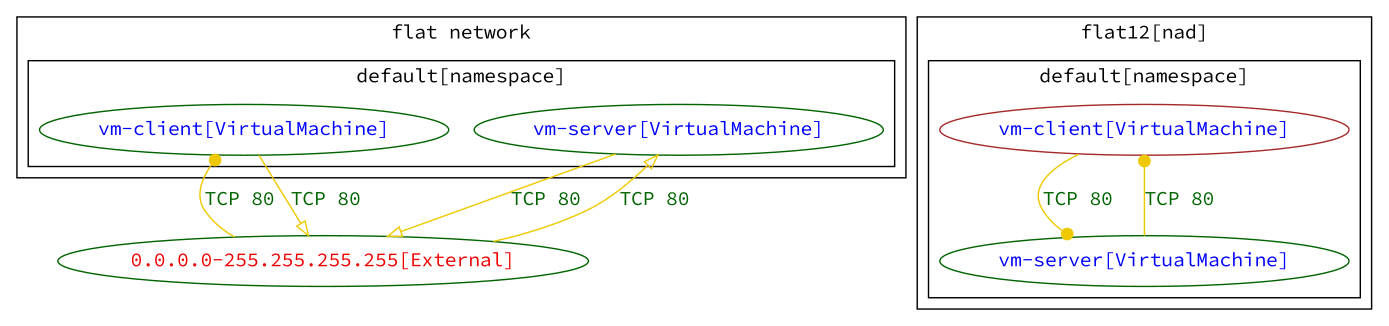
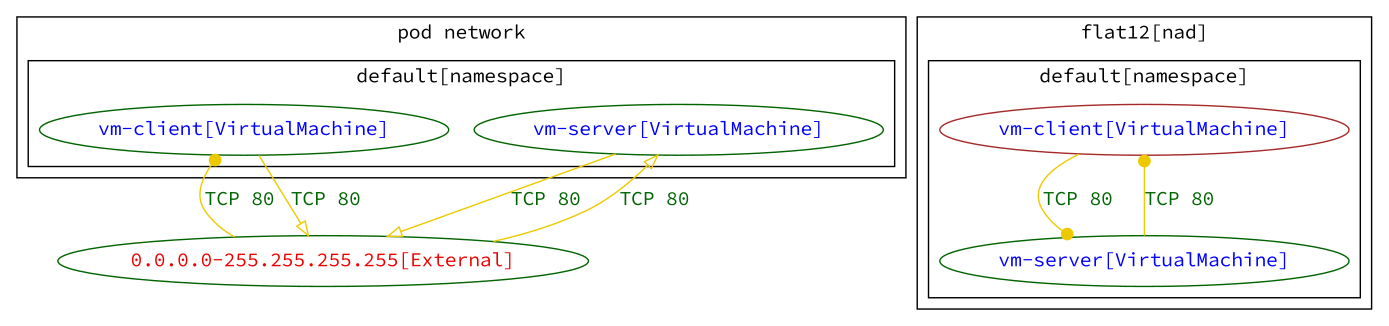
(461, 33) -> (461, 33)
